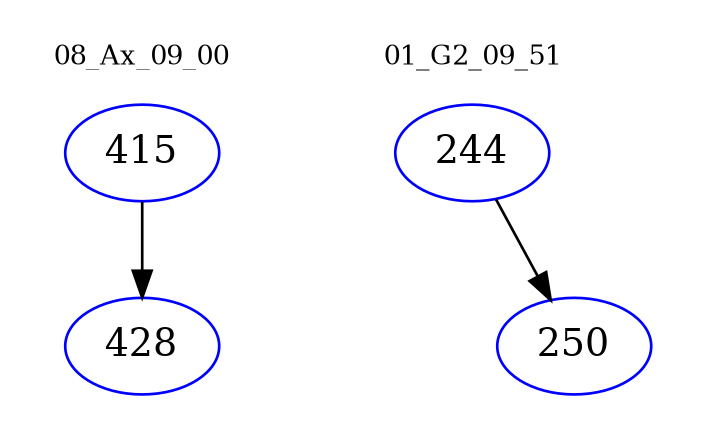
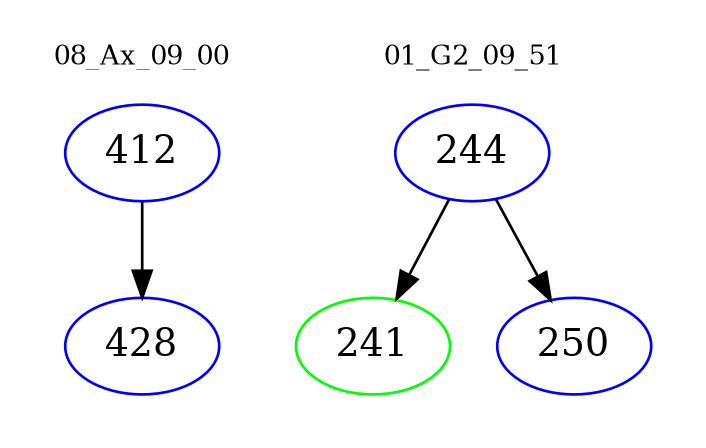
(142, 153) -> (142, 153)
none -> (373, 346)
